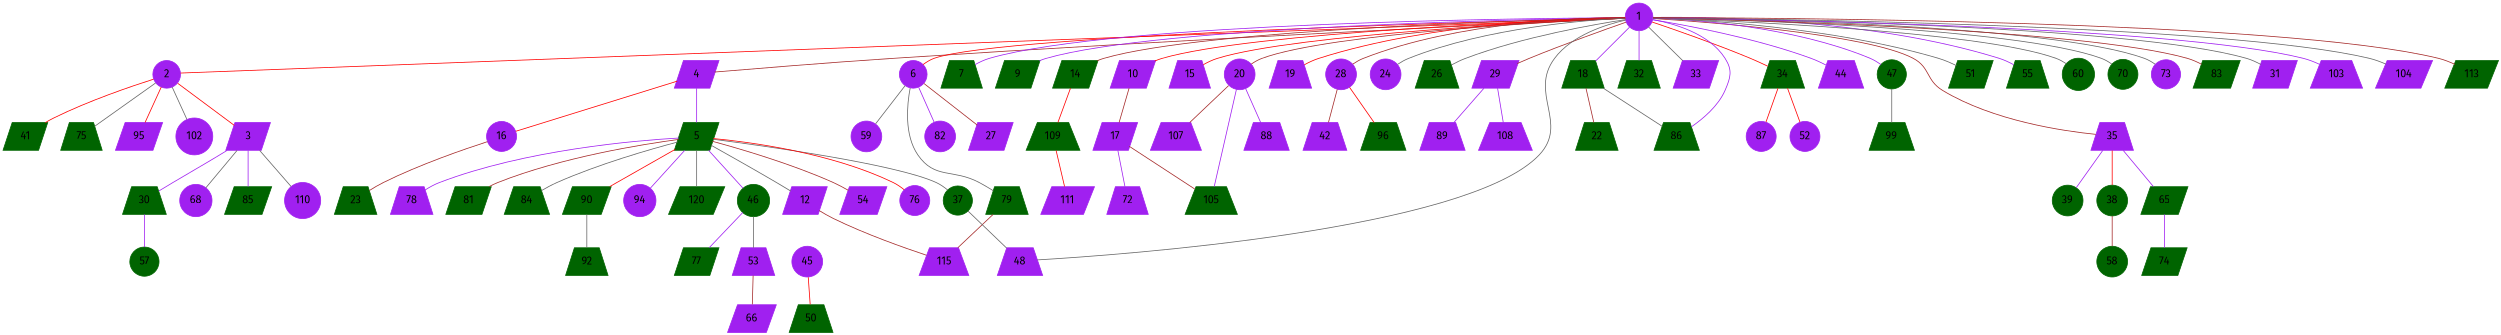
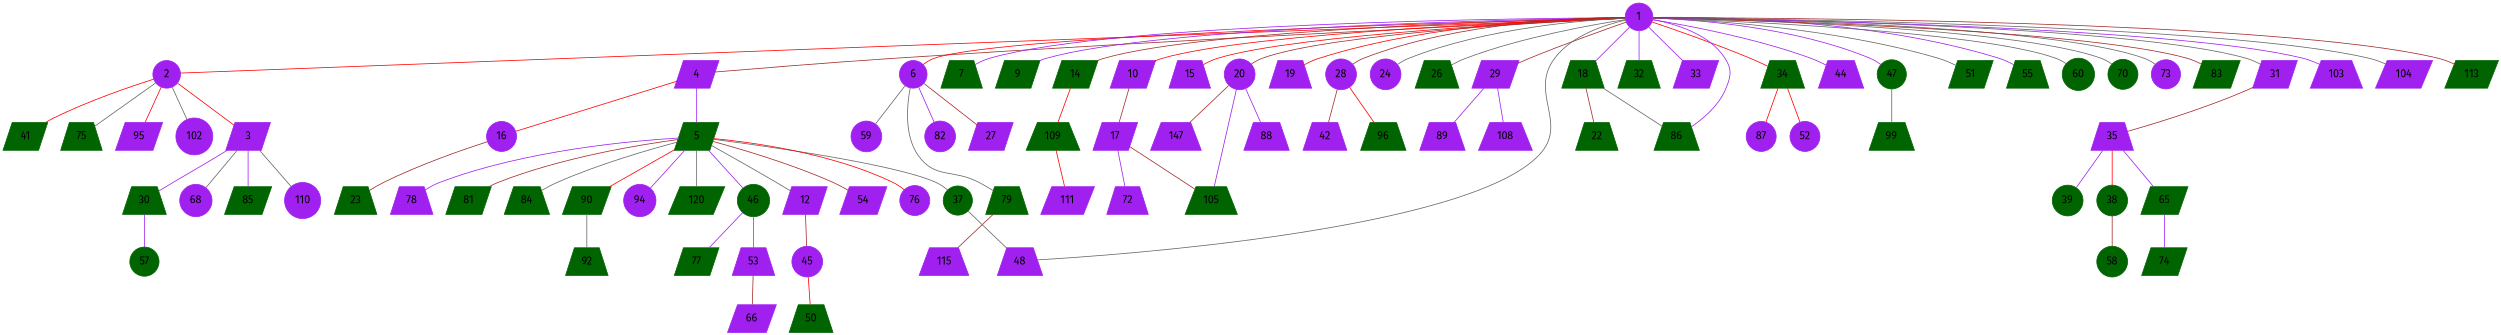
(1666, 44) -> (1666, 44)
(1907, 56) -> (2191, 111)
(1176, 136) -> (1176, 136)
(872, 235) -> (806, 230)
